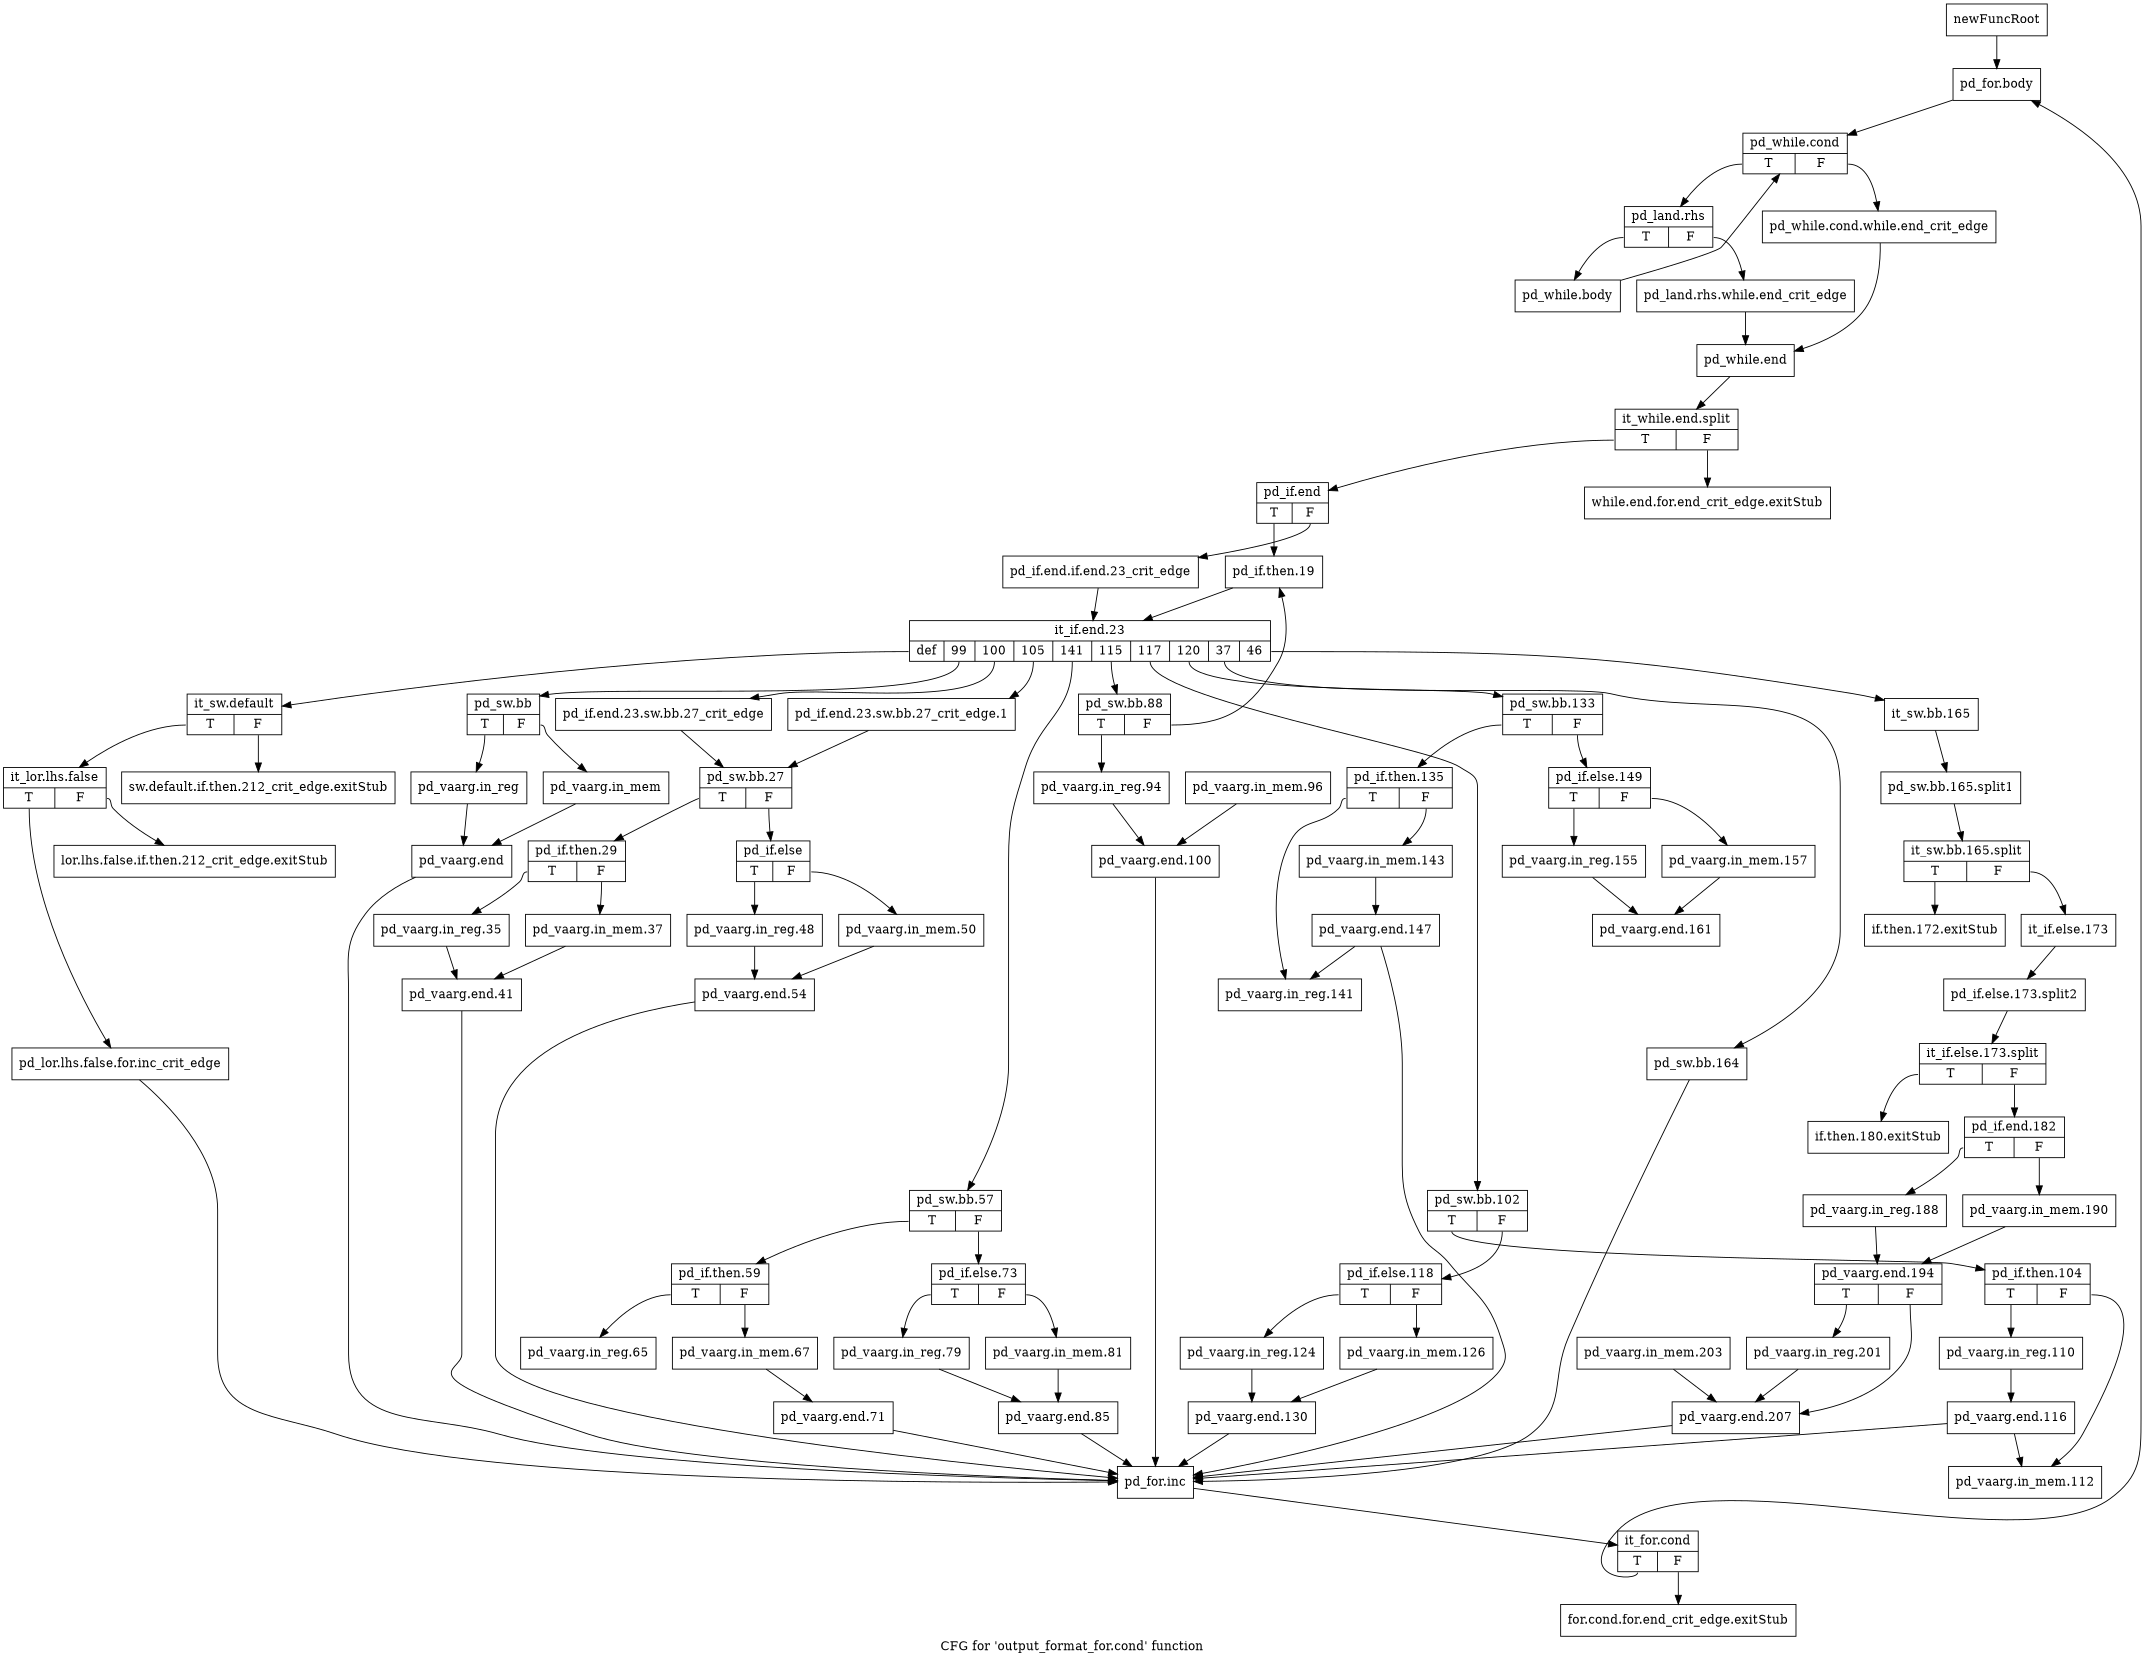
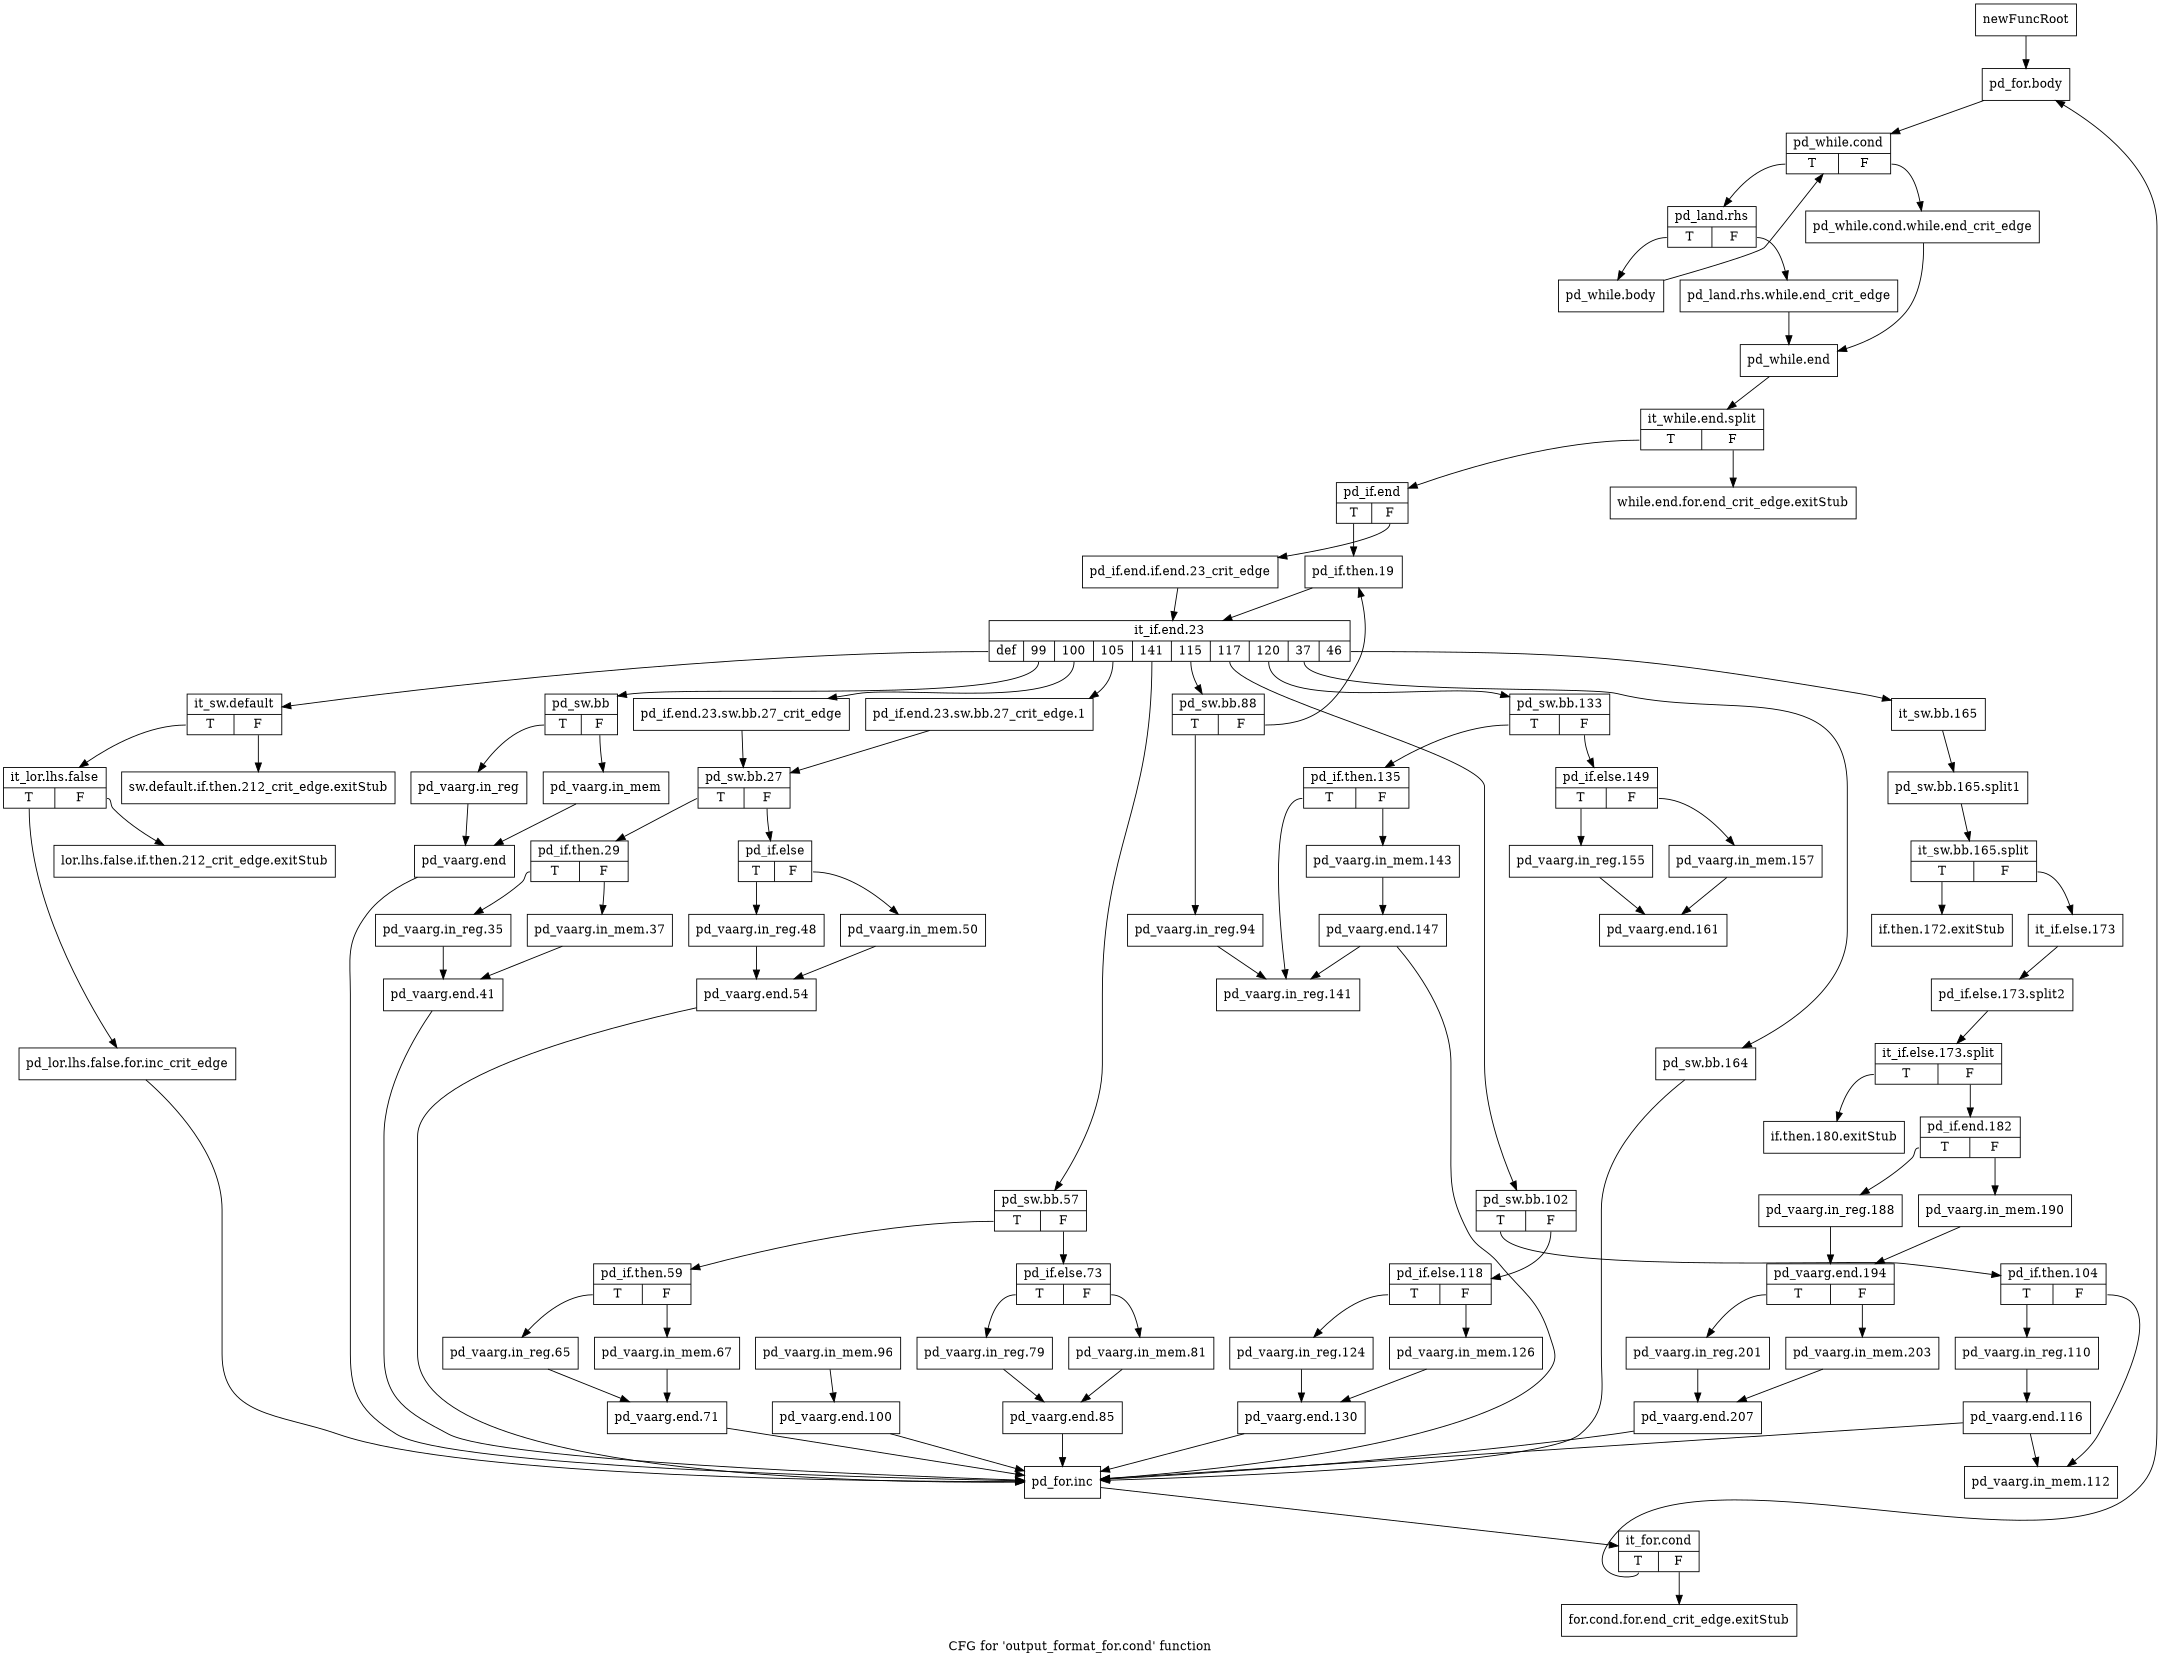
(1126, 821) -> (1238, 960)
(1886, 1380) -> (1862, 1317)
none -> (584, 1384)
